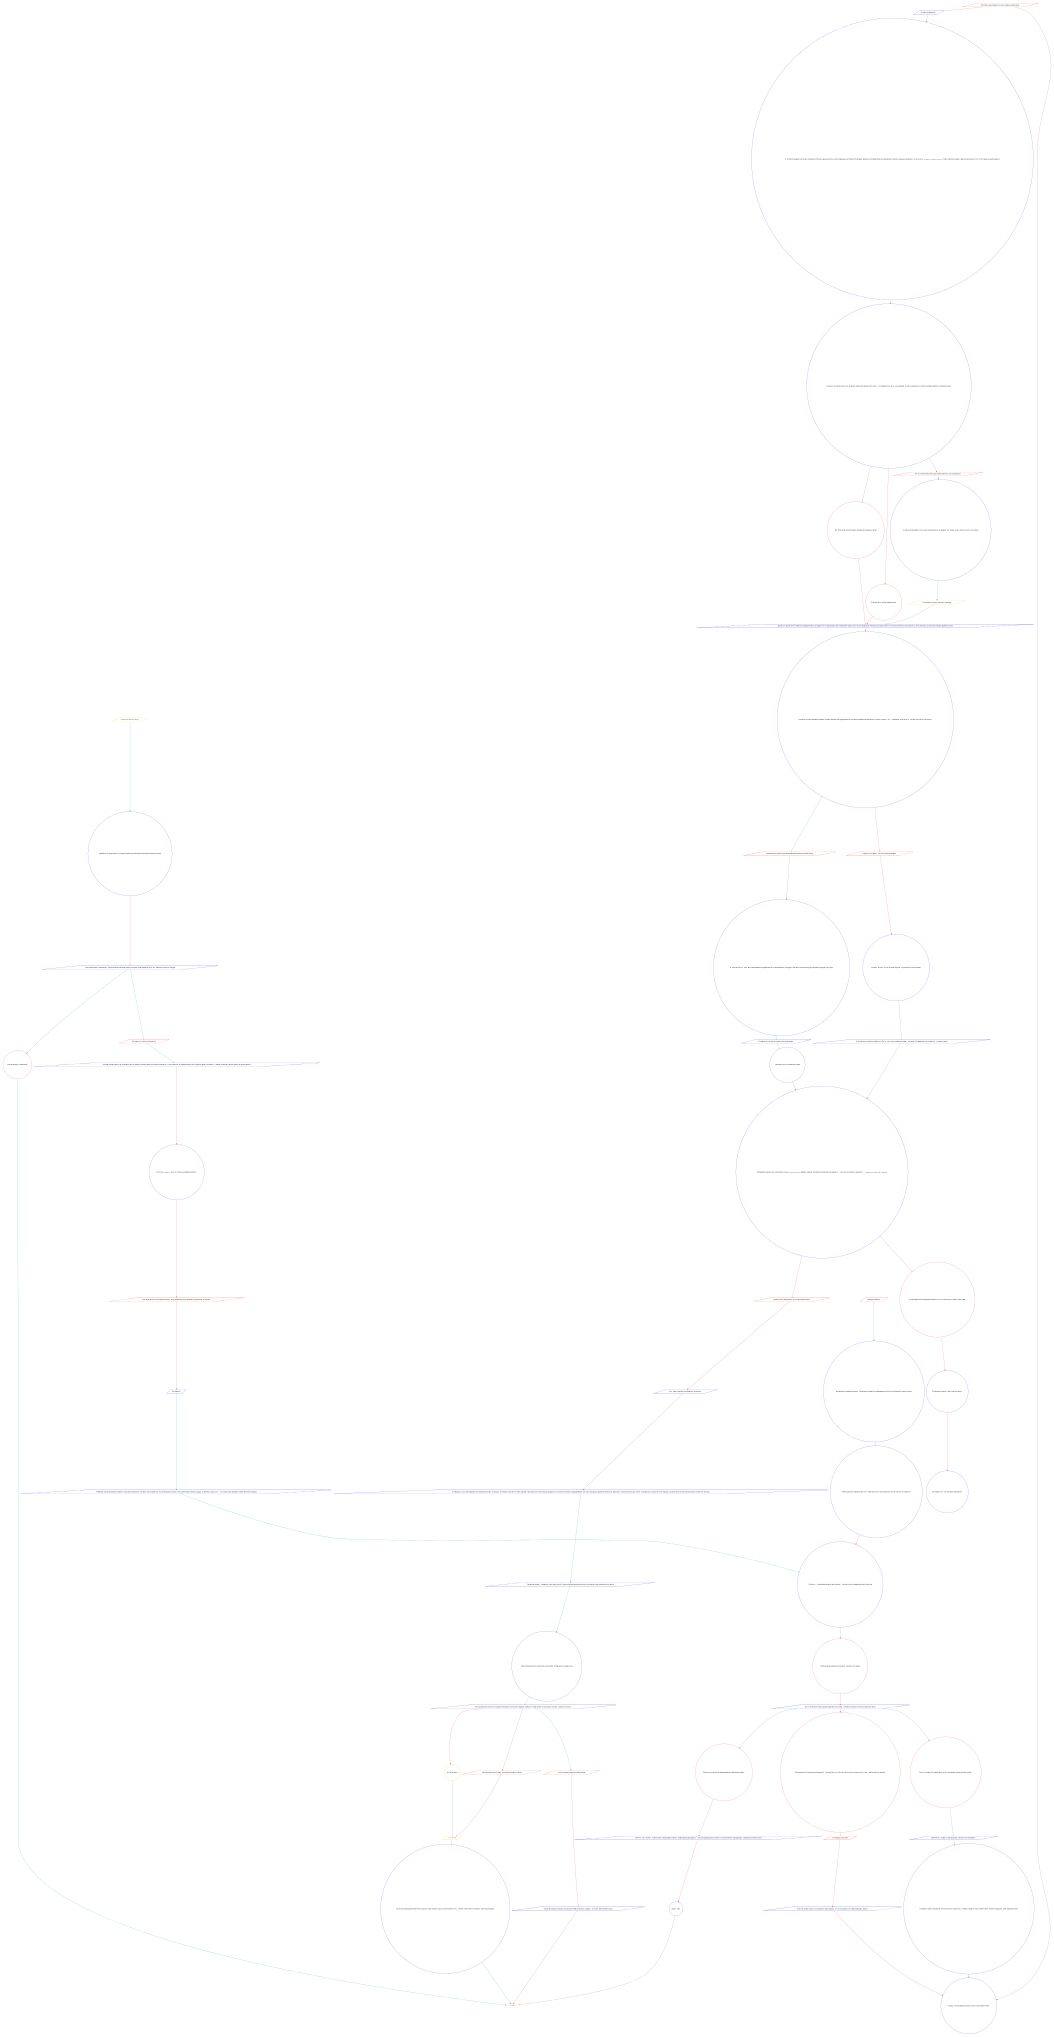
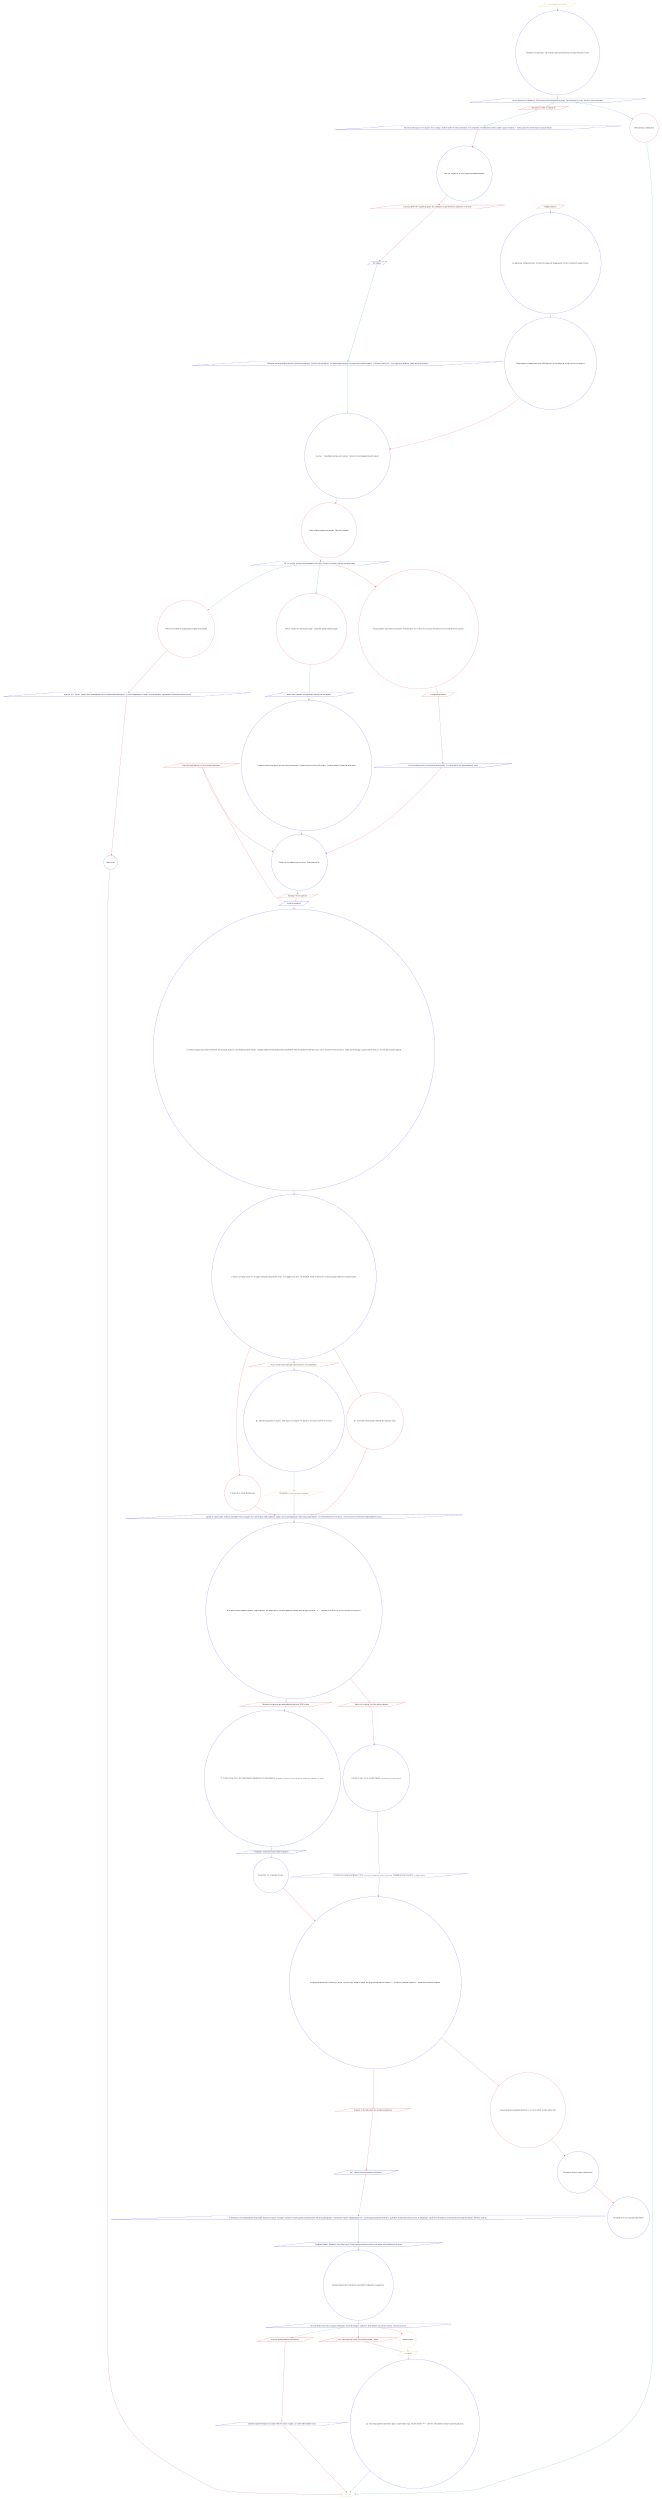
none -> (298, 896)
